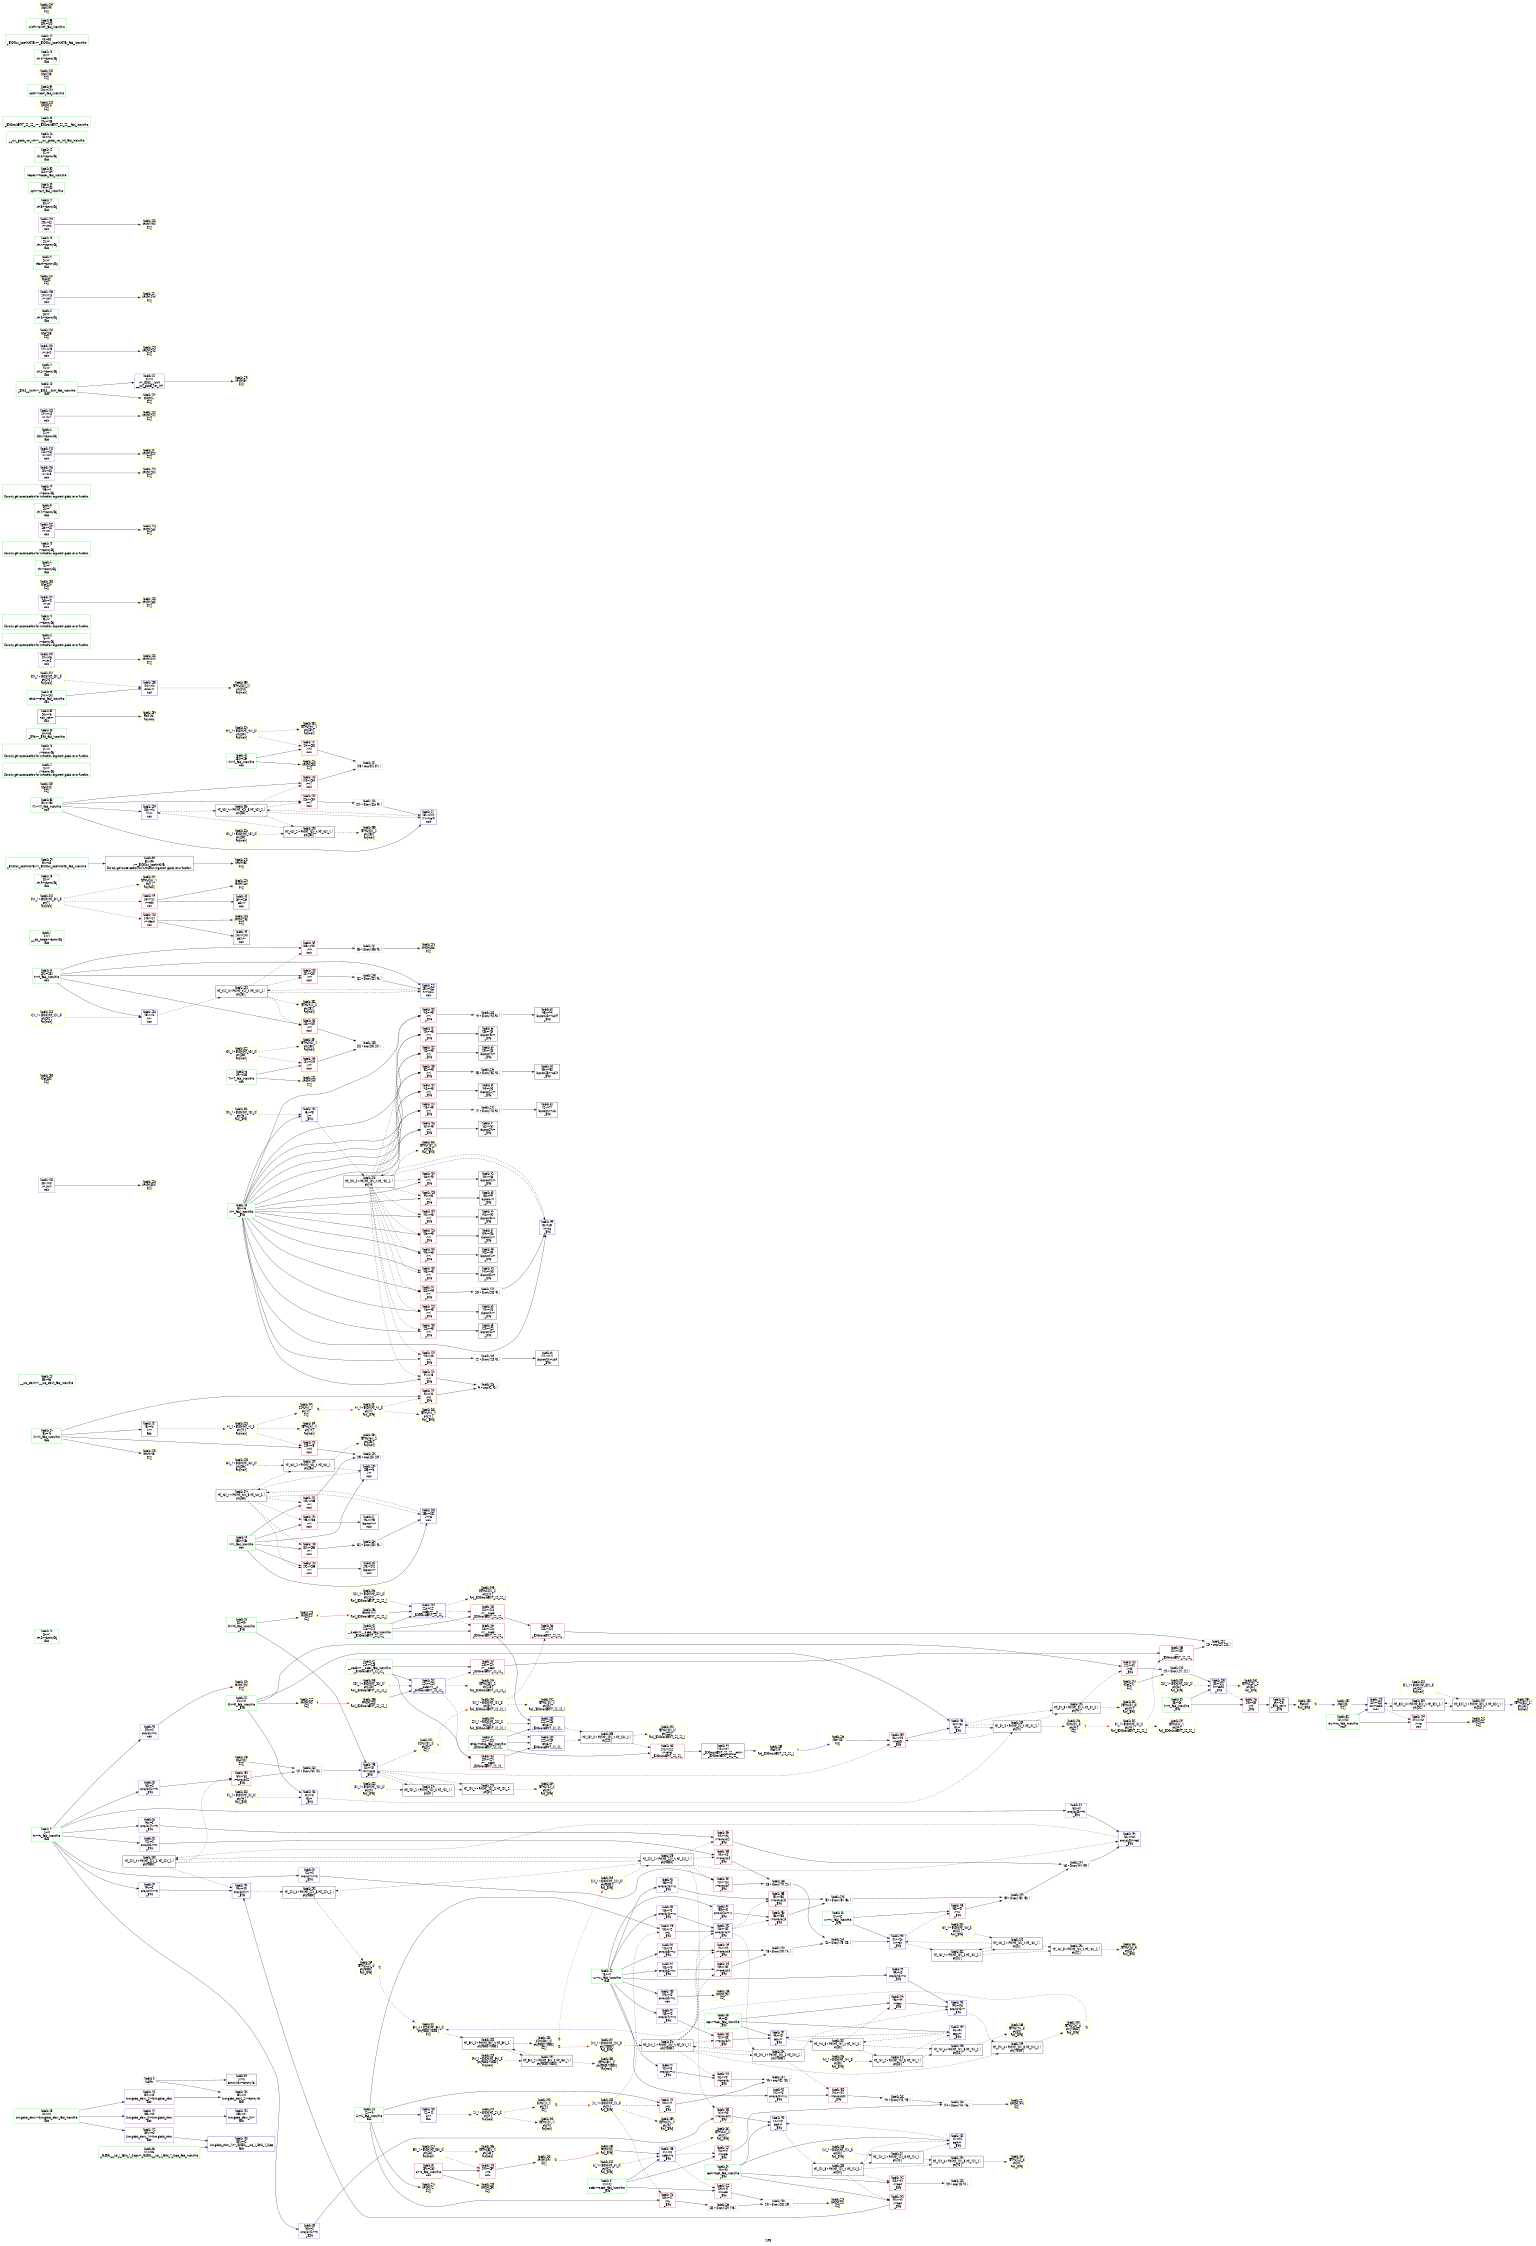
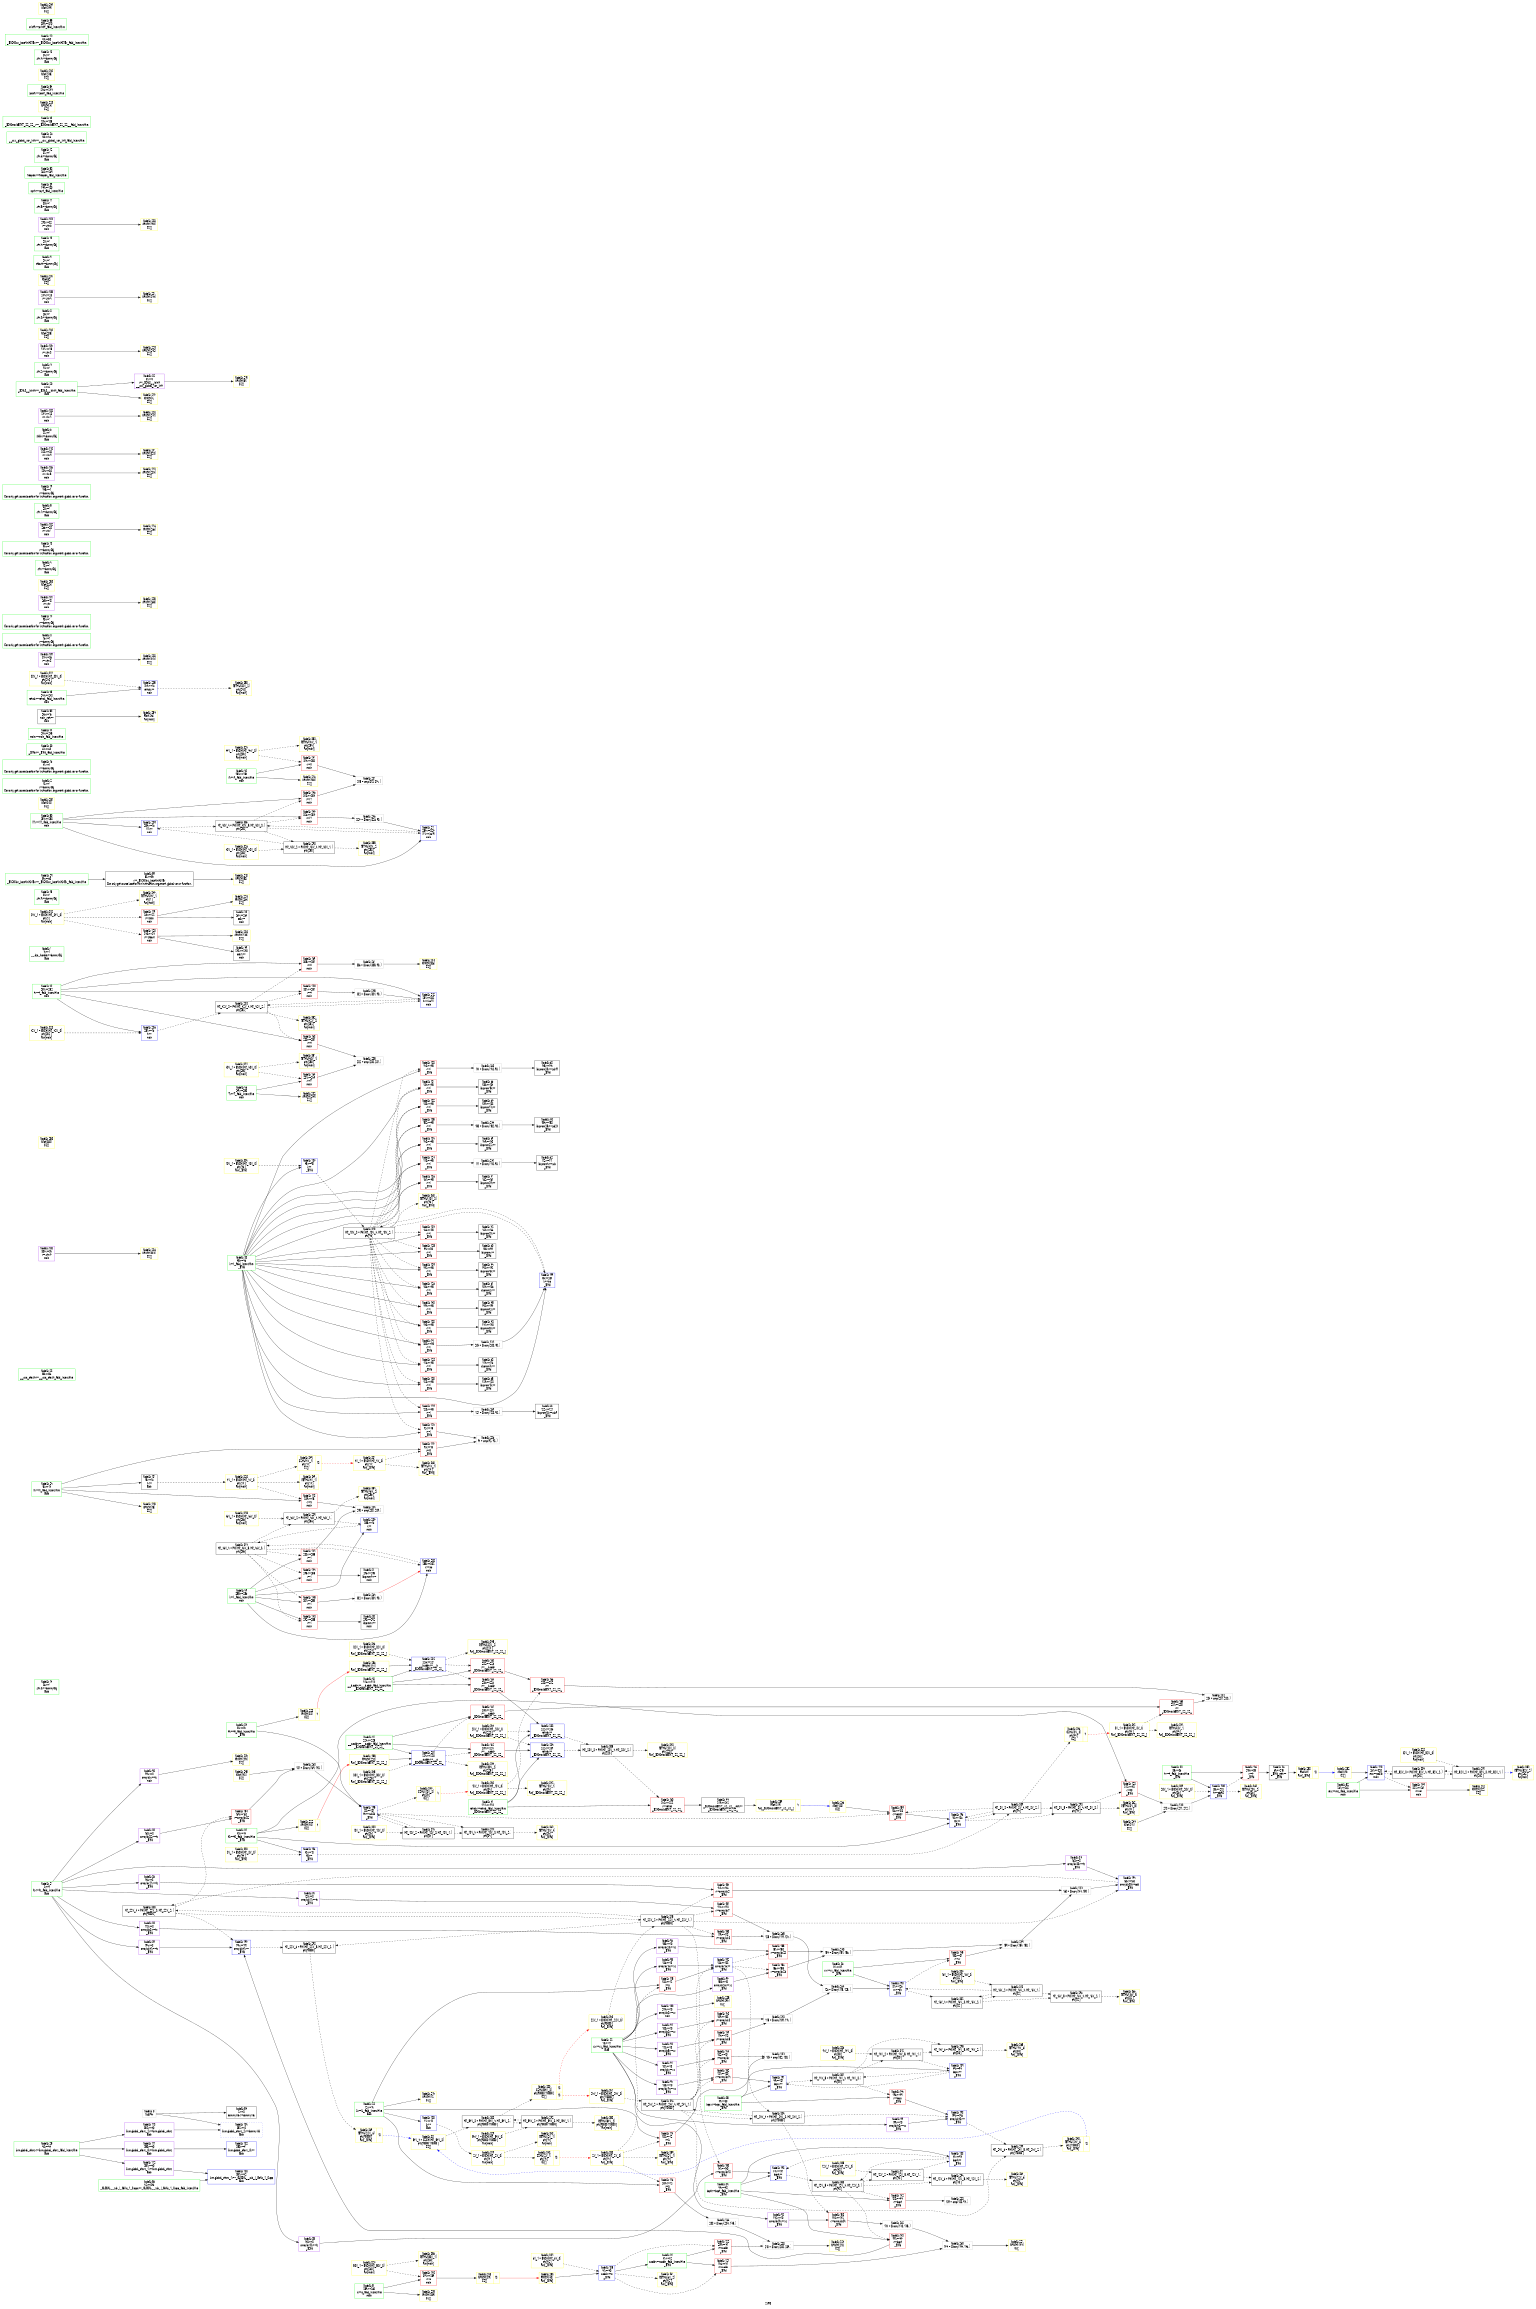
none -> (47, 734)
(398, 1530) -> (399, 1583)
(642, 2170) -> (630, 2268)
(428, 2171) -> (369, 2291)
